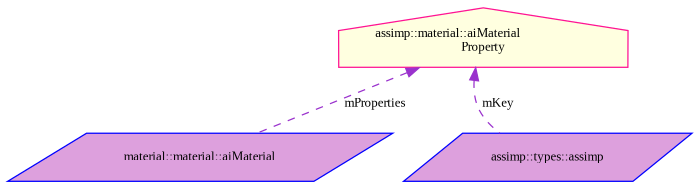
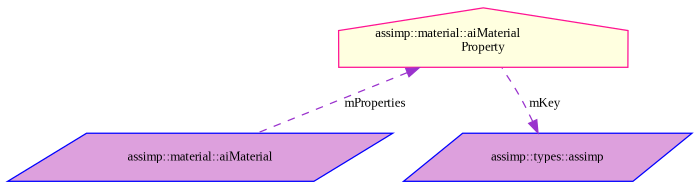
(479, 110) -> (519, 94)
(200, 157) -> (200, 157)
